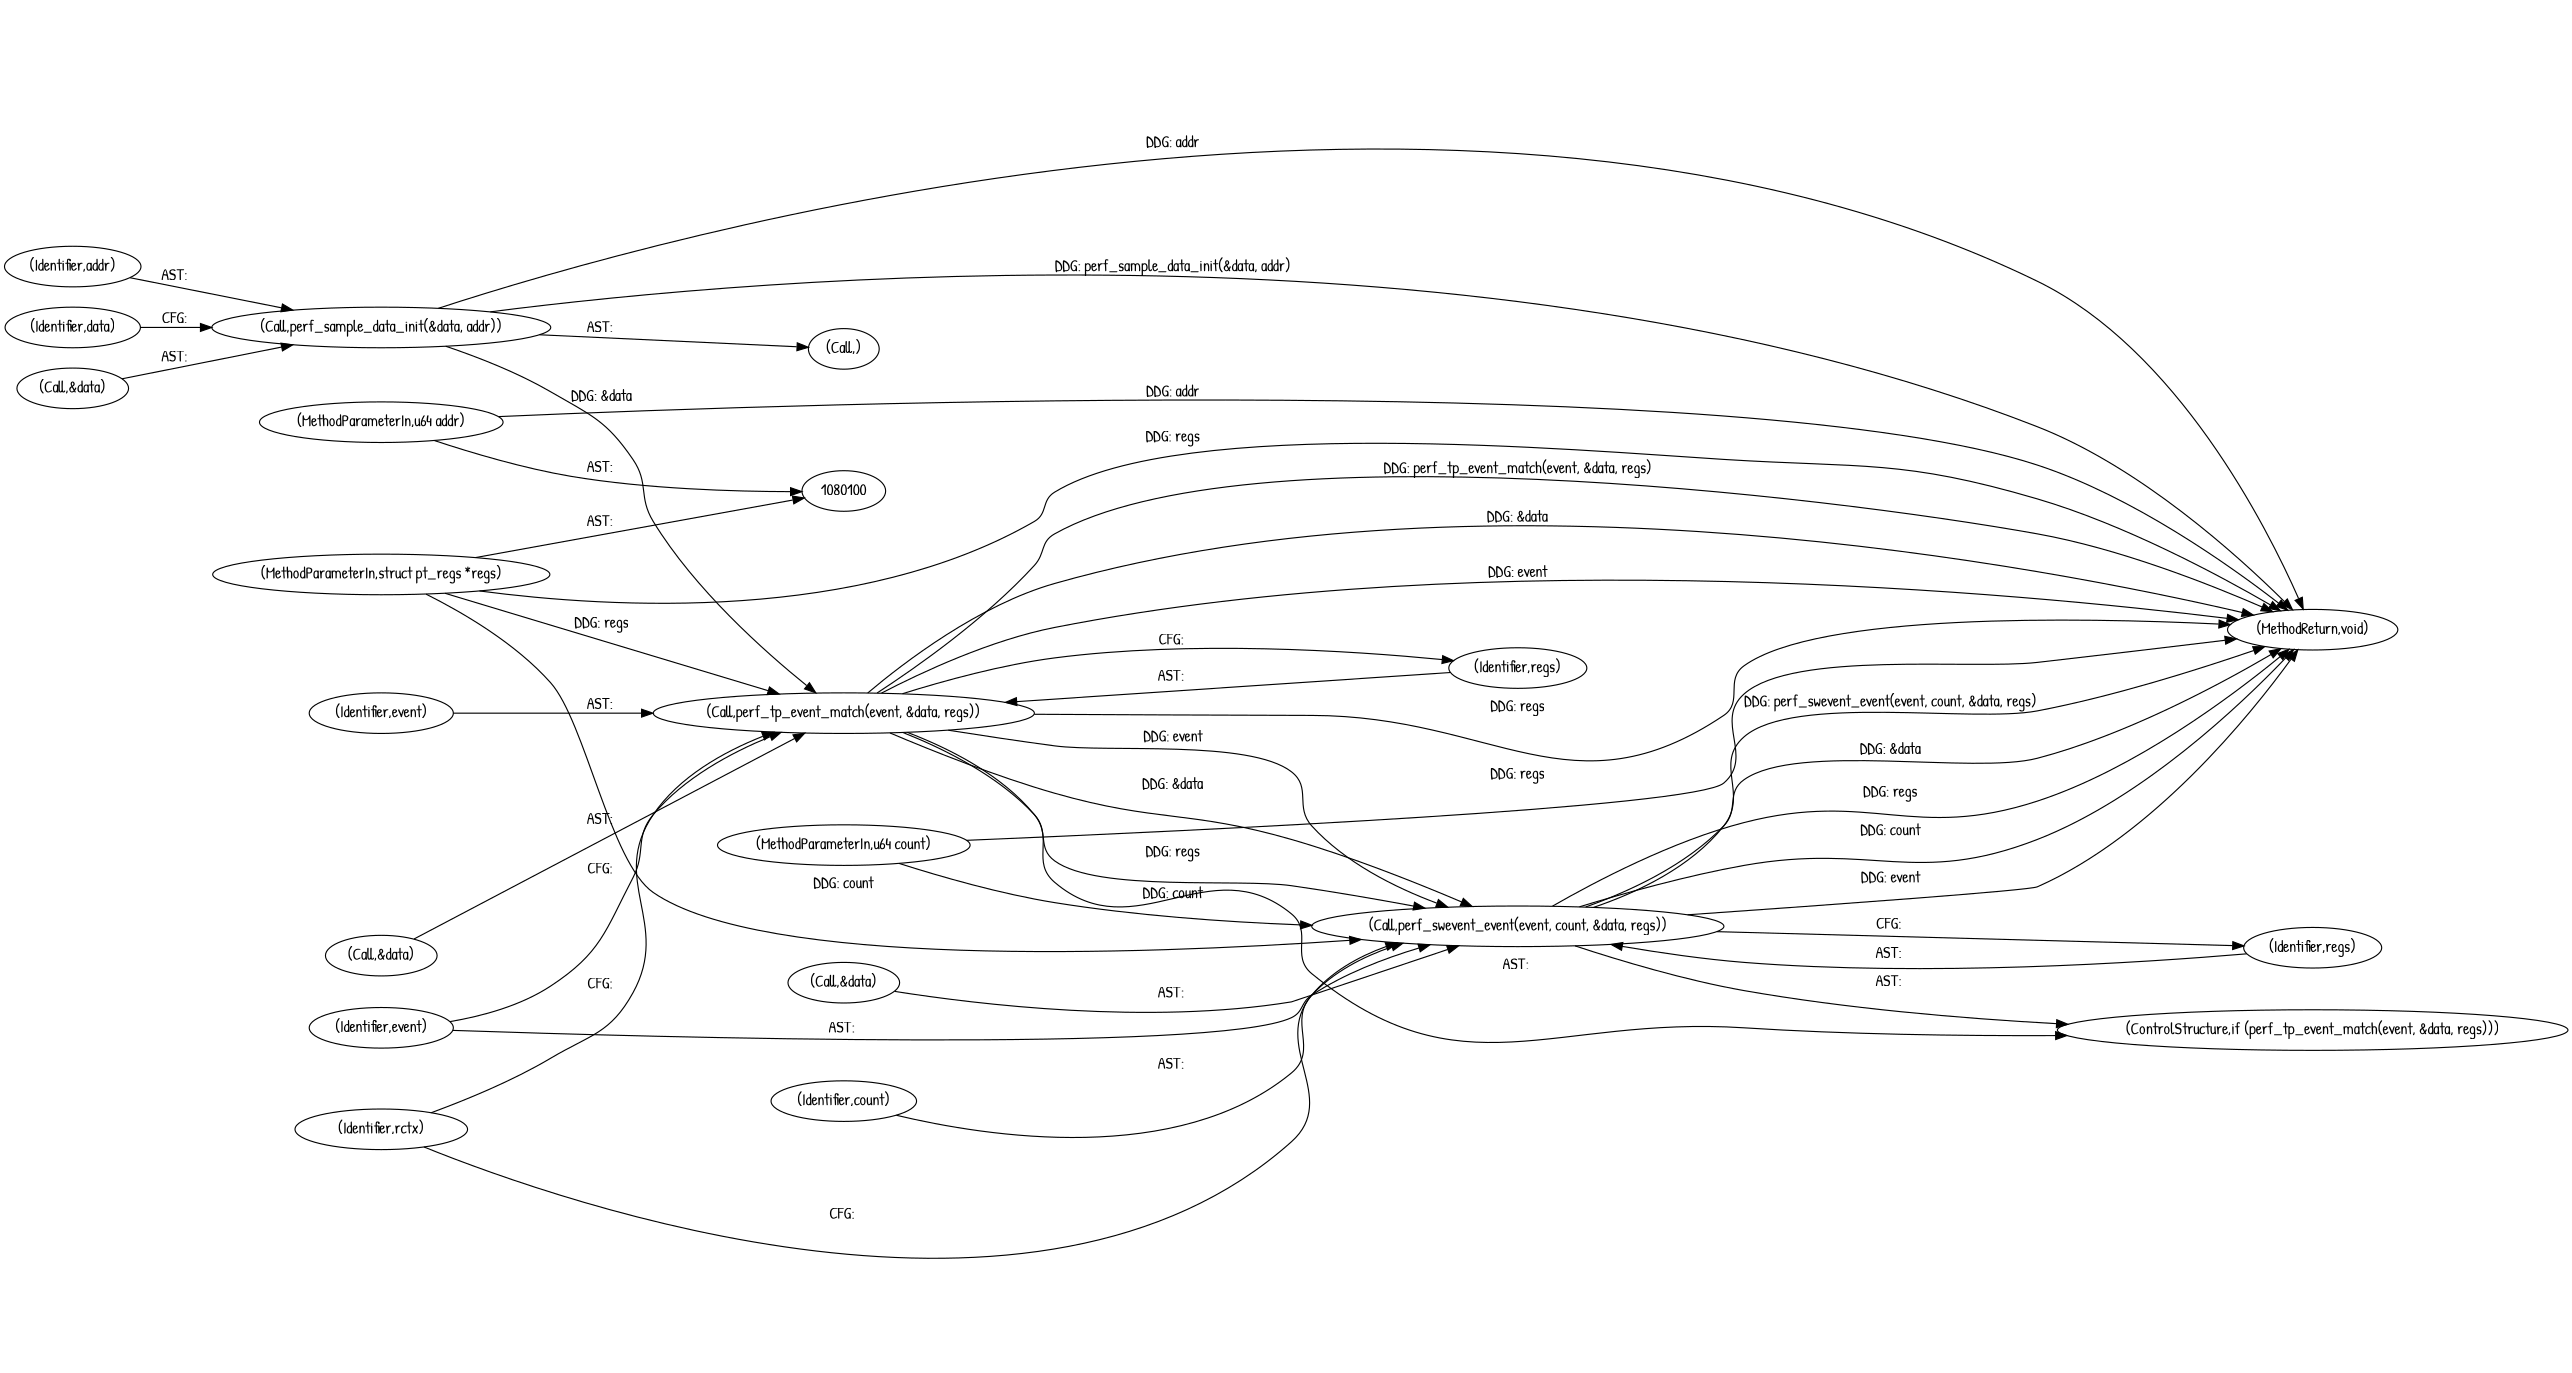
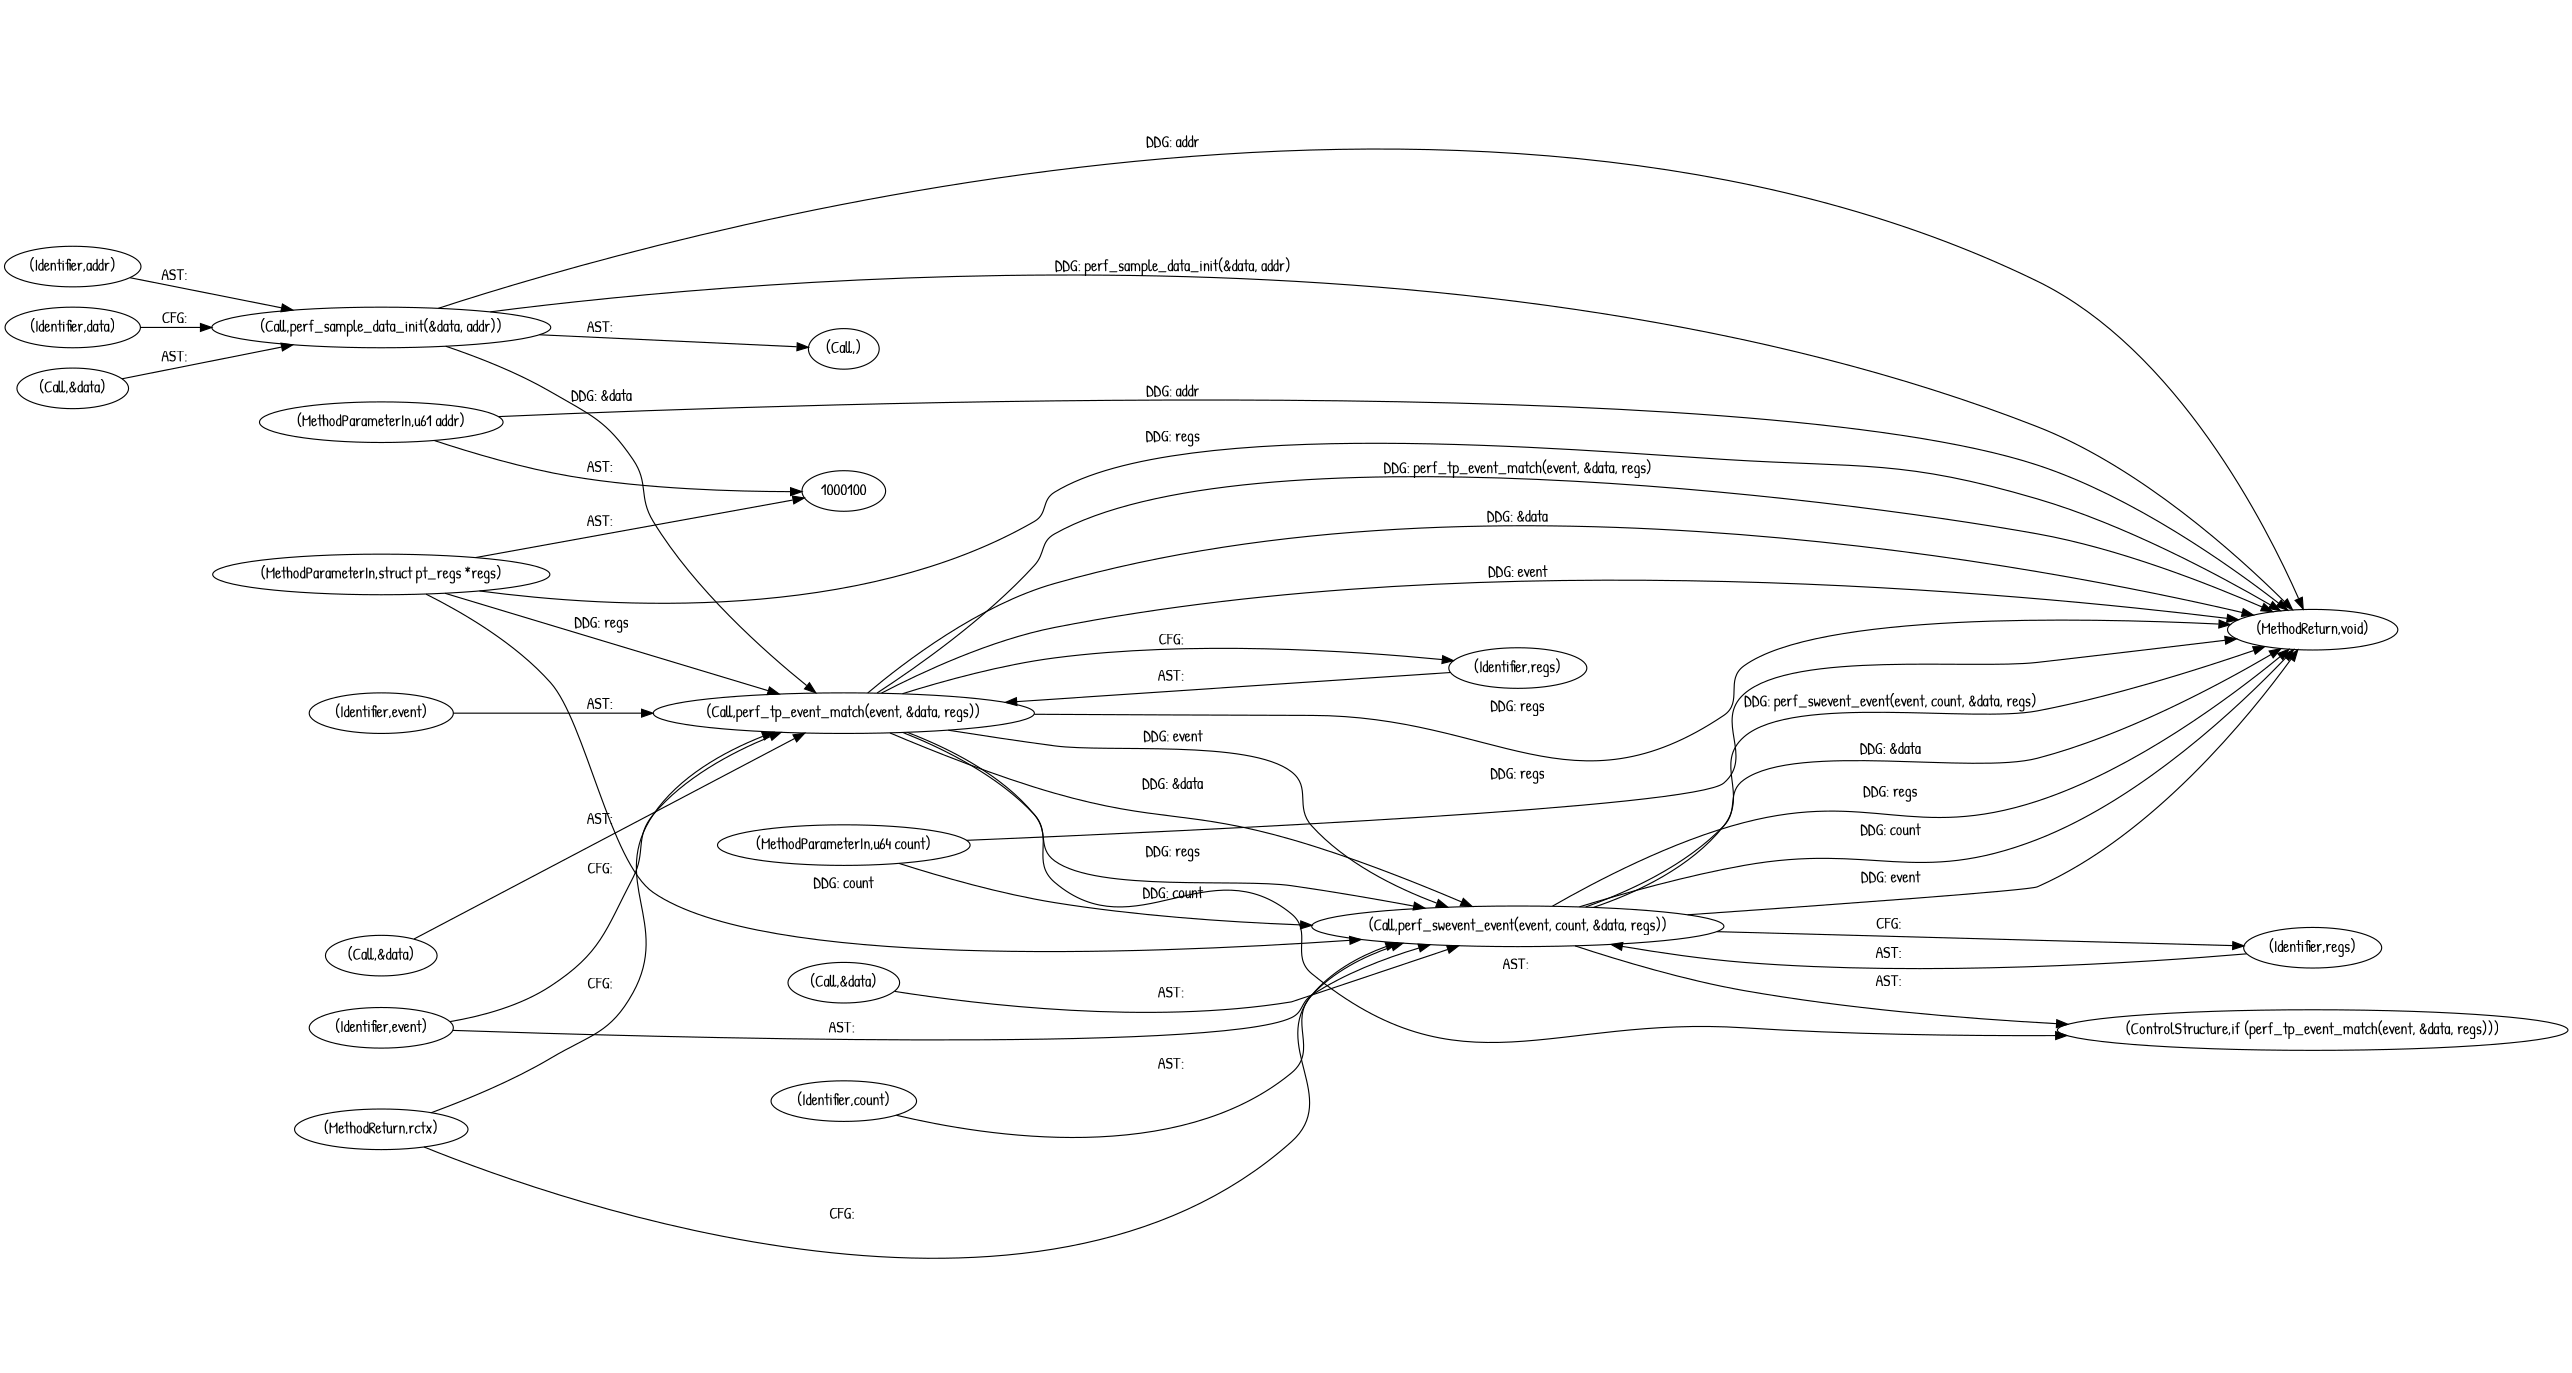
(381, 422) -> (381, 422)
(844, 491) -> (844, 491)
(381, 1129) -> (381, 1129)
